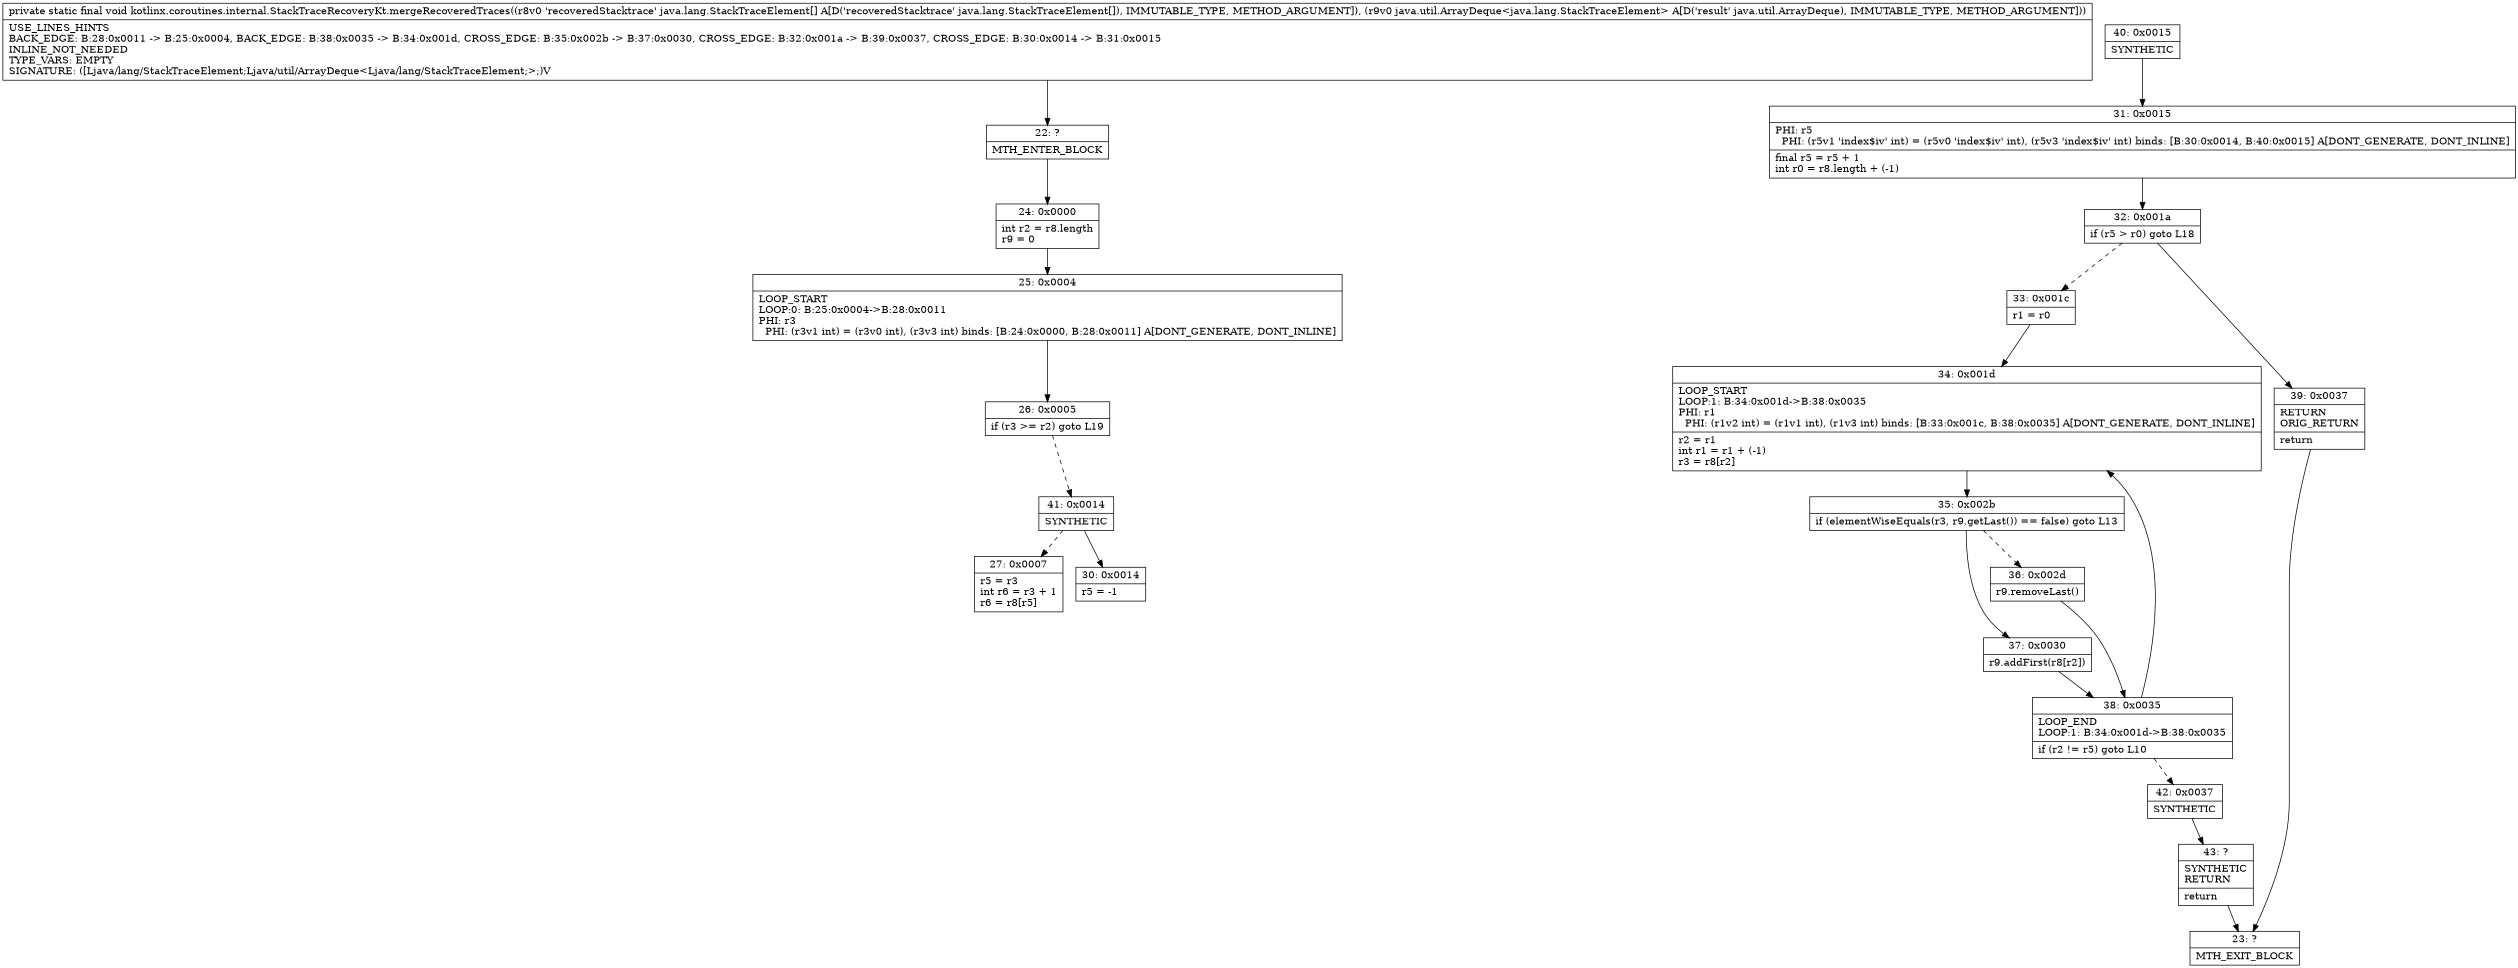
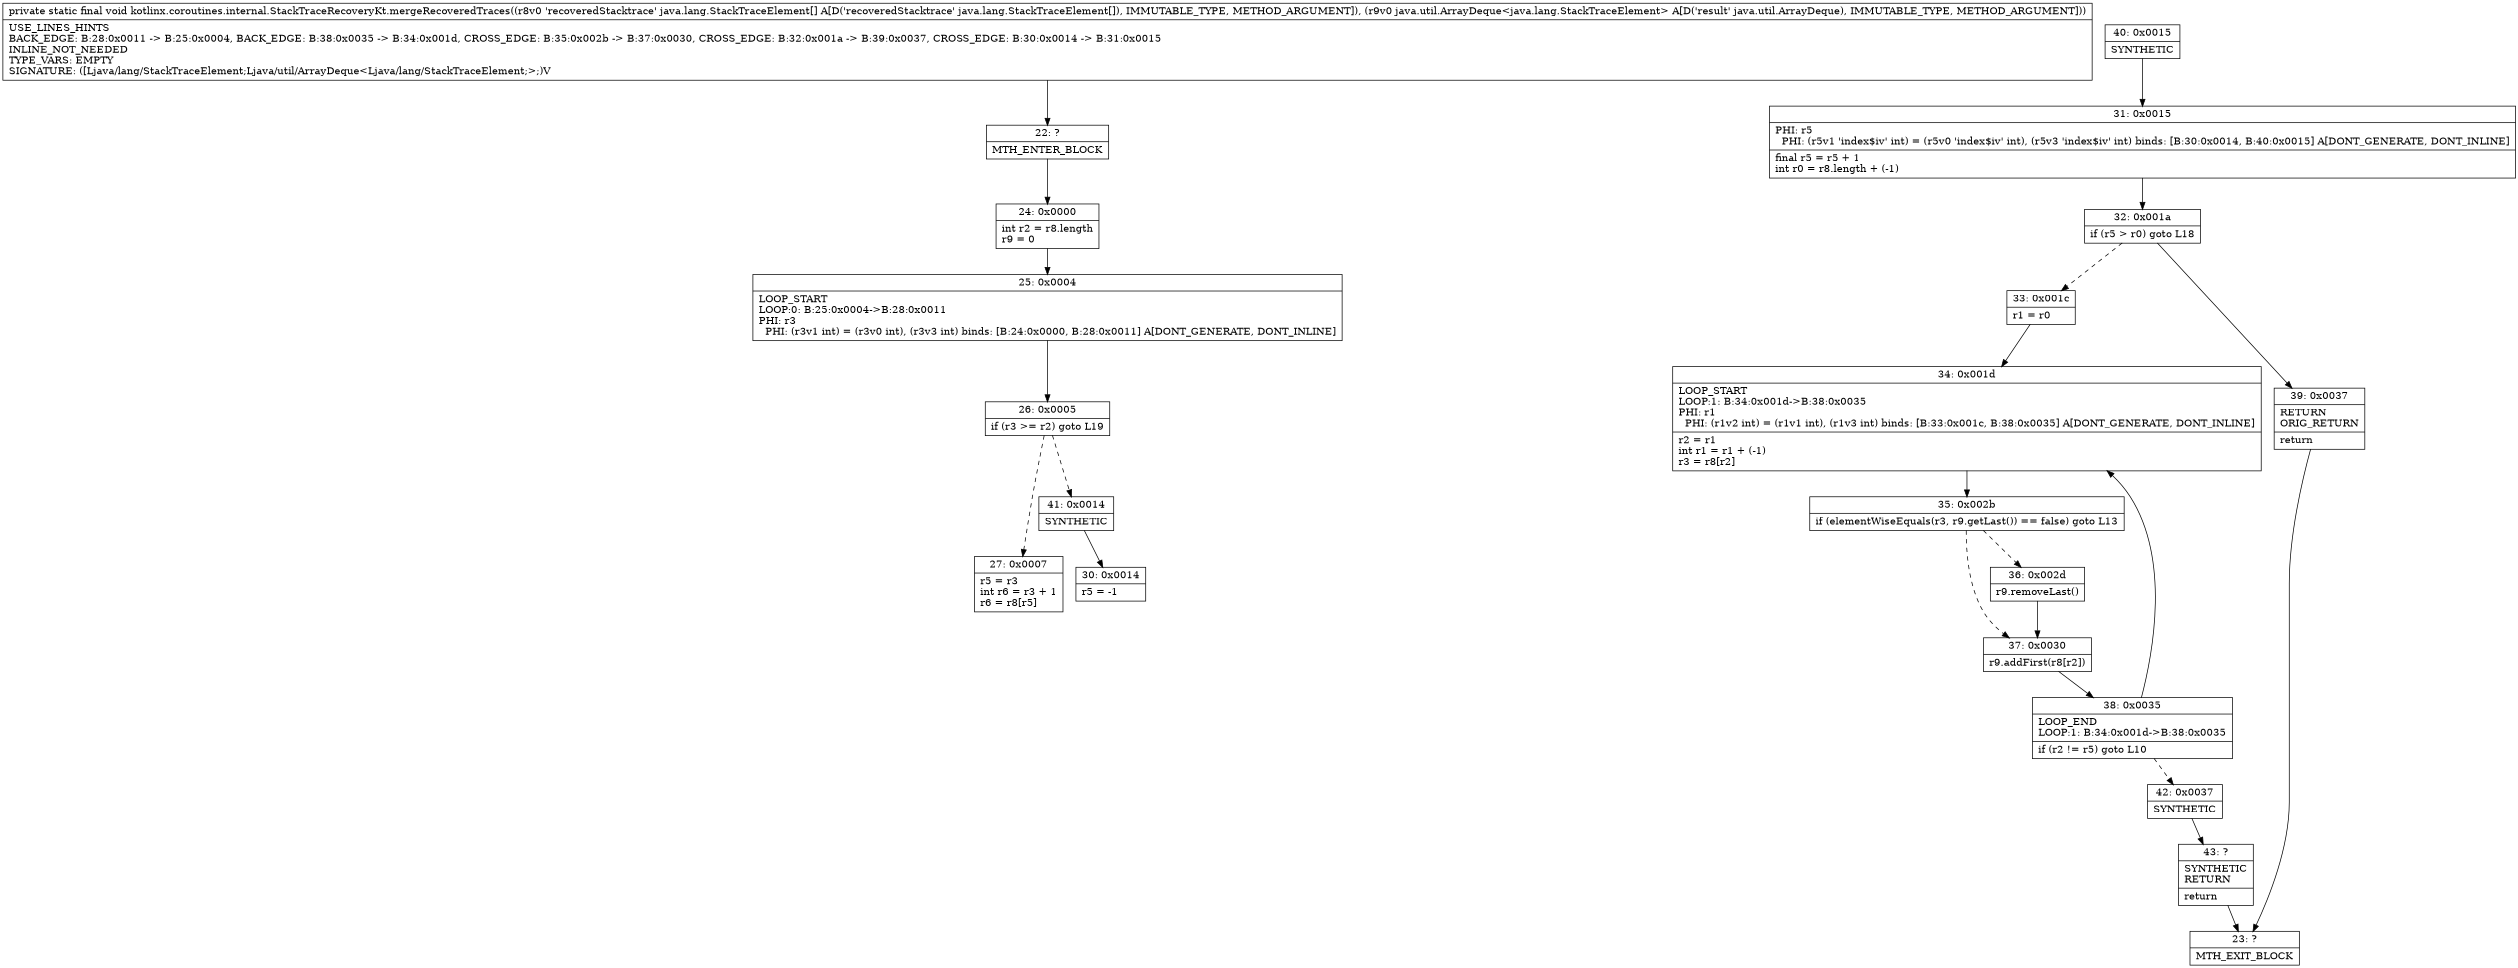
(1054, 541) -> (1033, 492)
(1973, 587) -> (1973, 587)
(2100, 640) -> (2037, 616)
